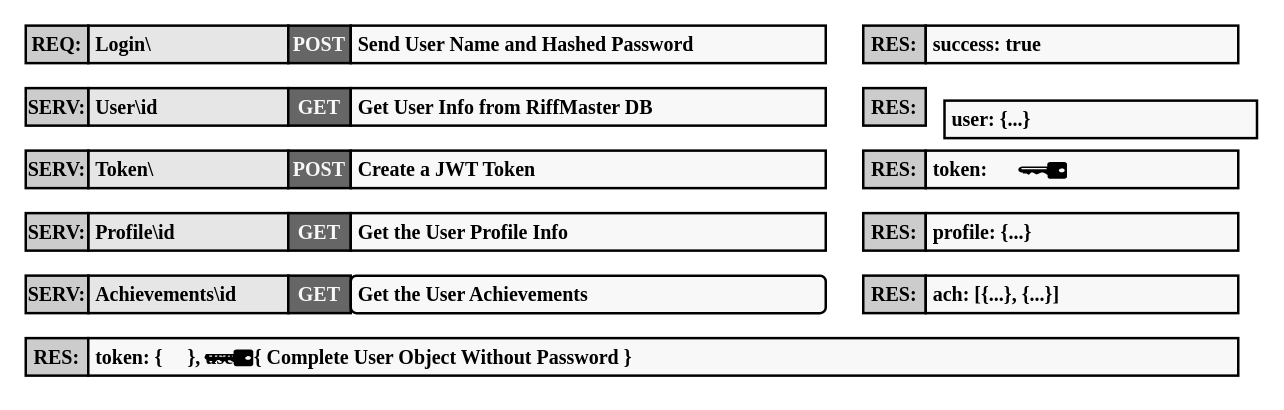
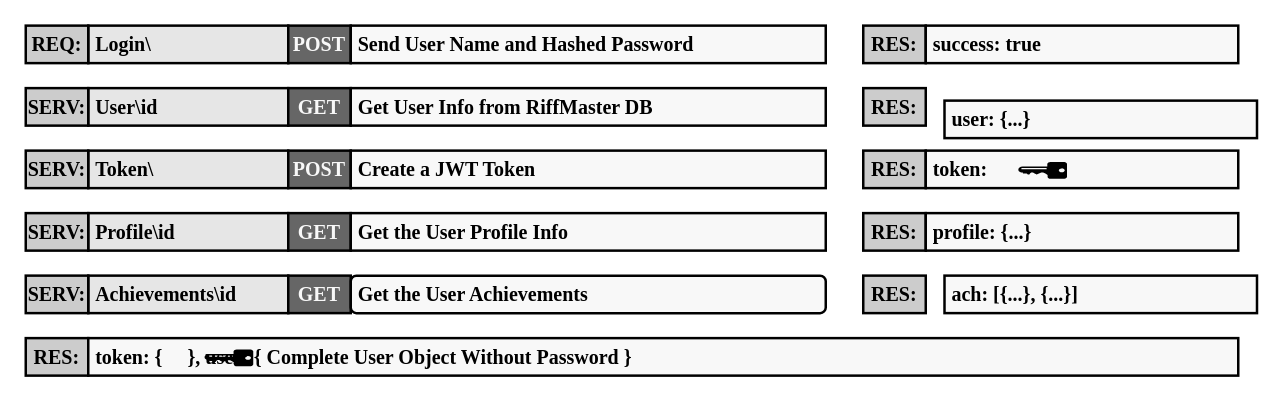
(1082, 294) -> (1101, 294)
